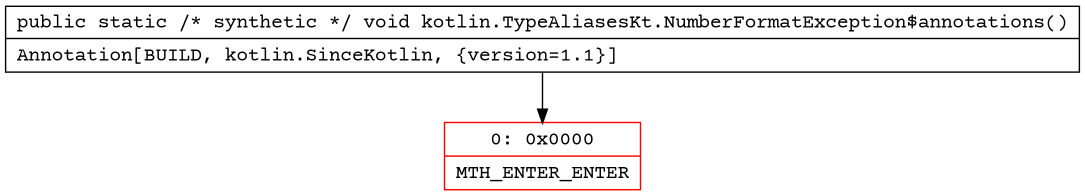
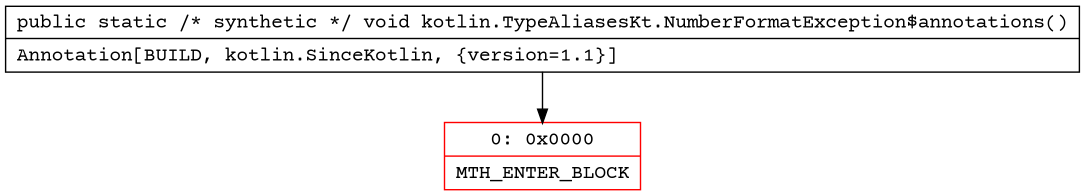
(542, 172) -> (542, 172)
